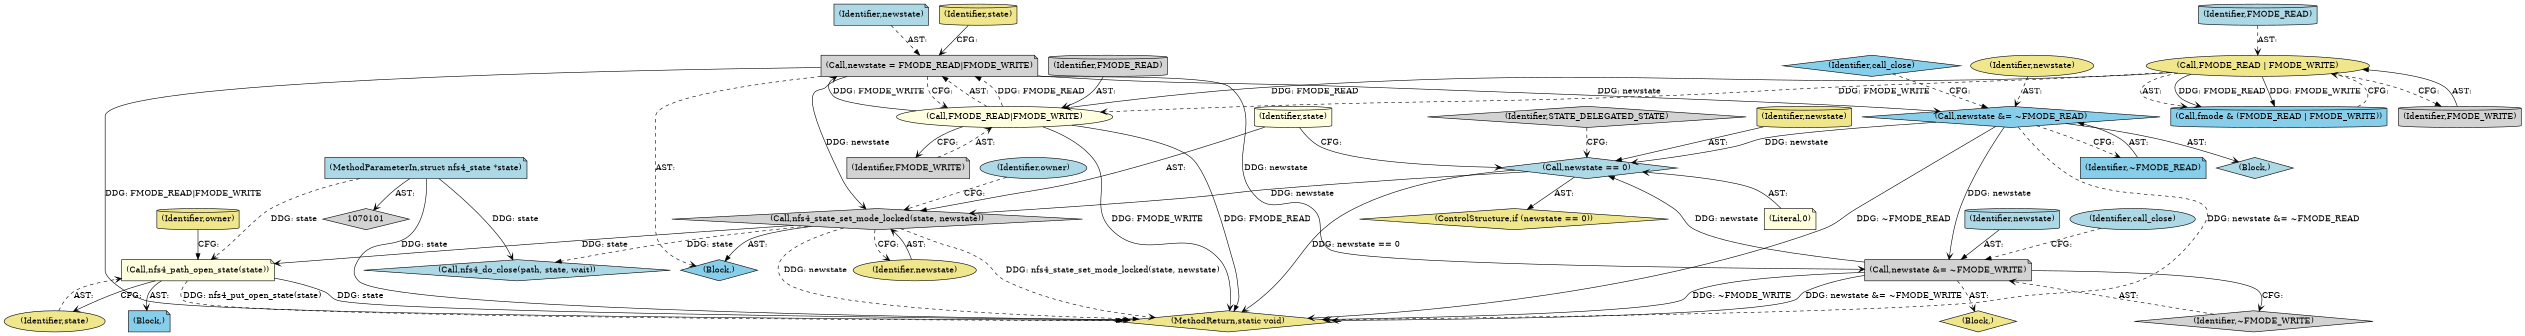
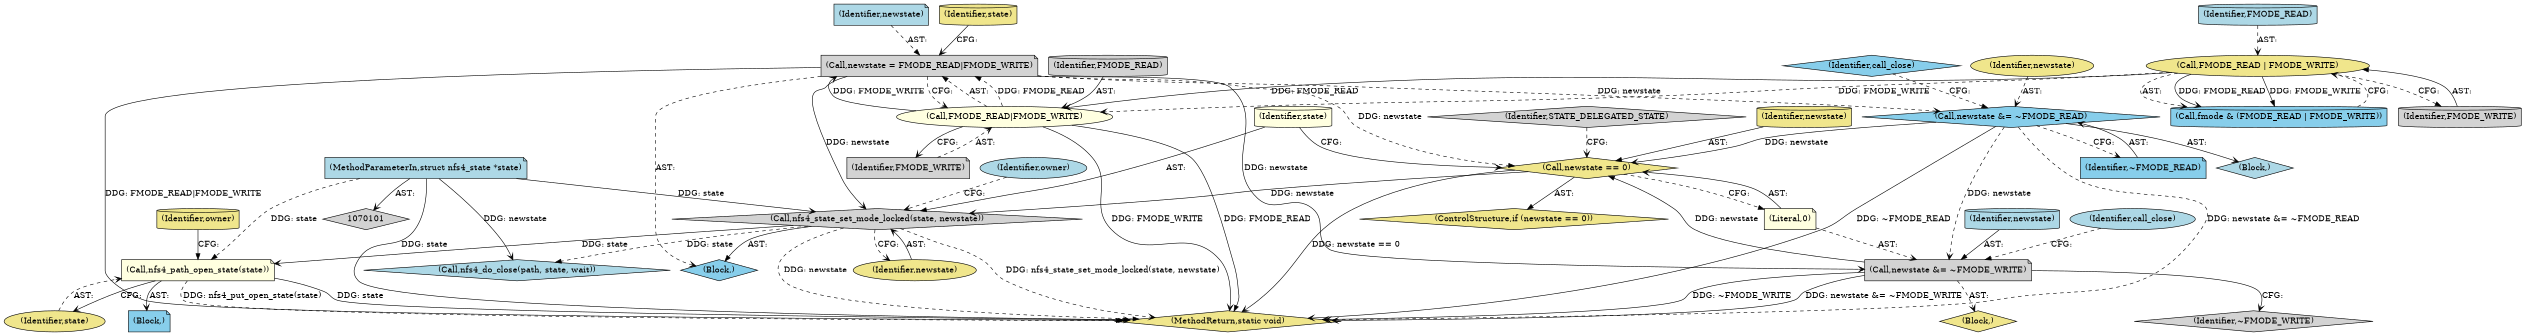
none -> (1282, 90)
(1486, 91) -> (1486, 91)
(2114, 135) -> (2114, 135)
(1587, 168) -> (1587, 168)
(1969, 187) -> (1969, 187)
none -> (1692, 188)
none -> (663, 195)
(280, 204) -> (280, 204)
(516, 219) -> (516, 219)
(2115, 298) -> (1863, 243)
